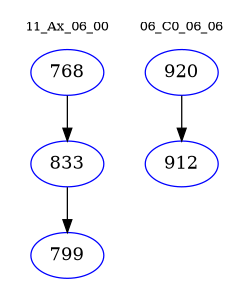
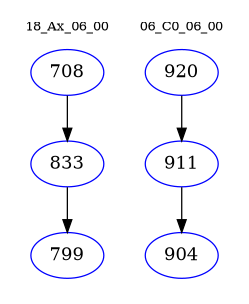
(67, 27) -> (67, 27)
(182, 27) -> (182, 27)
(67, 72) -> (67, 72)
(182, 164) -> (182, 164)
none -> (182, 255)
